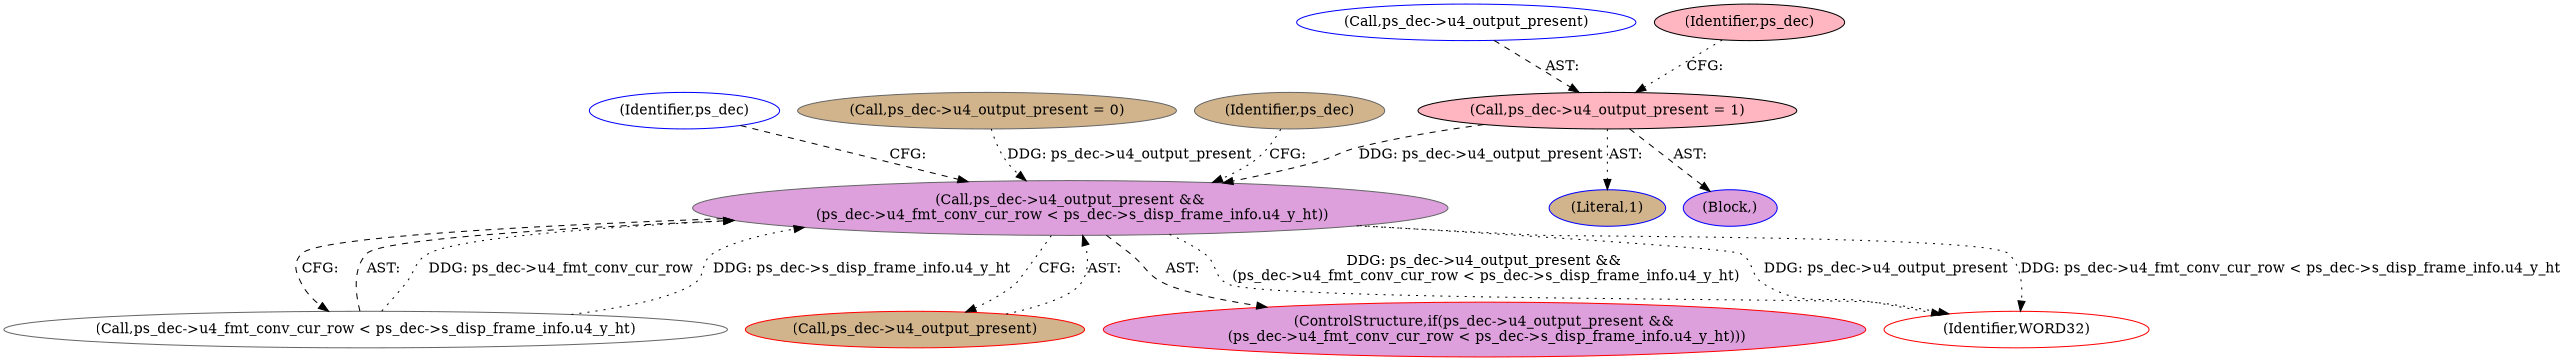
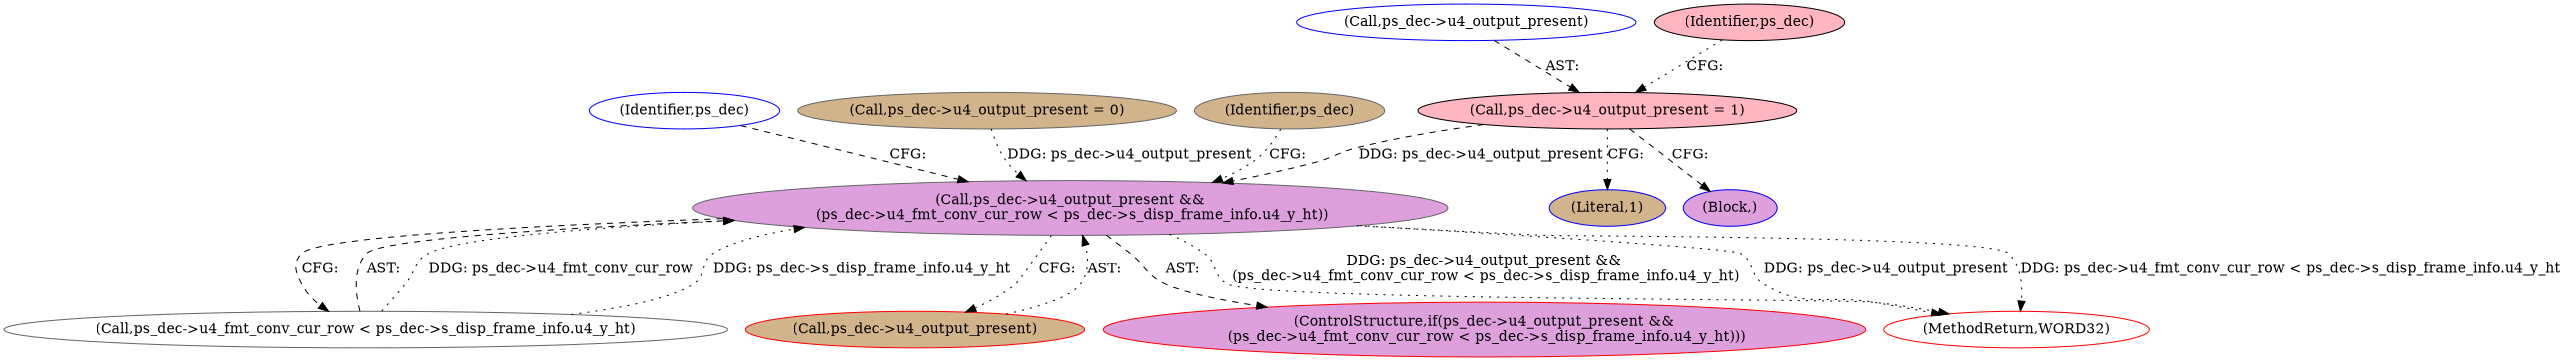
(1628, 155) -> (1628, 155)
(1693, 155) -> (1693, 155)
(2017, 330) -> (2017, 330)
